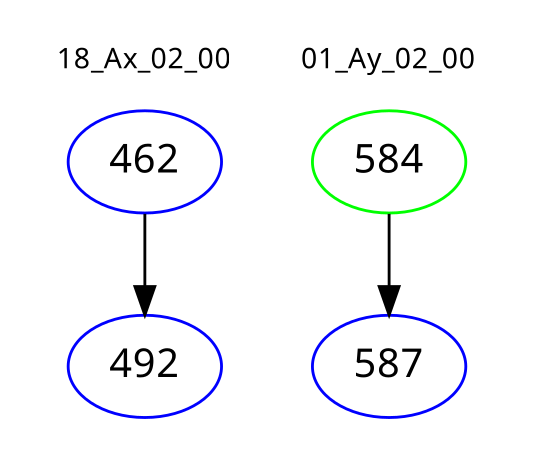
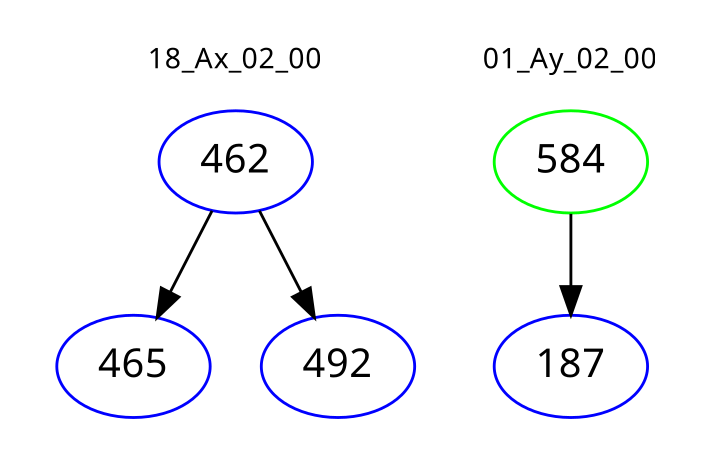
none -> (133, 366)
(389, 366) -> (571, 366)
